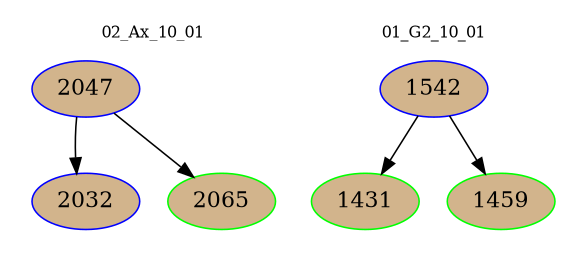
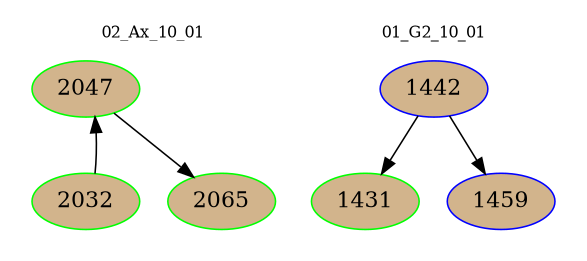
(86, 89) -> (86, 89)
(434, 89) -> (434, 89)
(75, 137) -> (96, 153)
(86, 201) -> (86, 201)
(501, 201) -> (501, 201)
